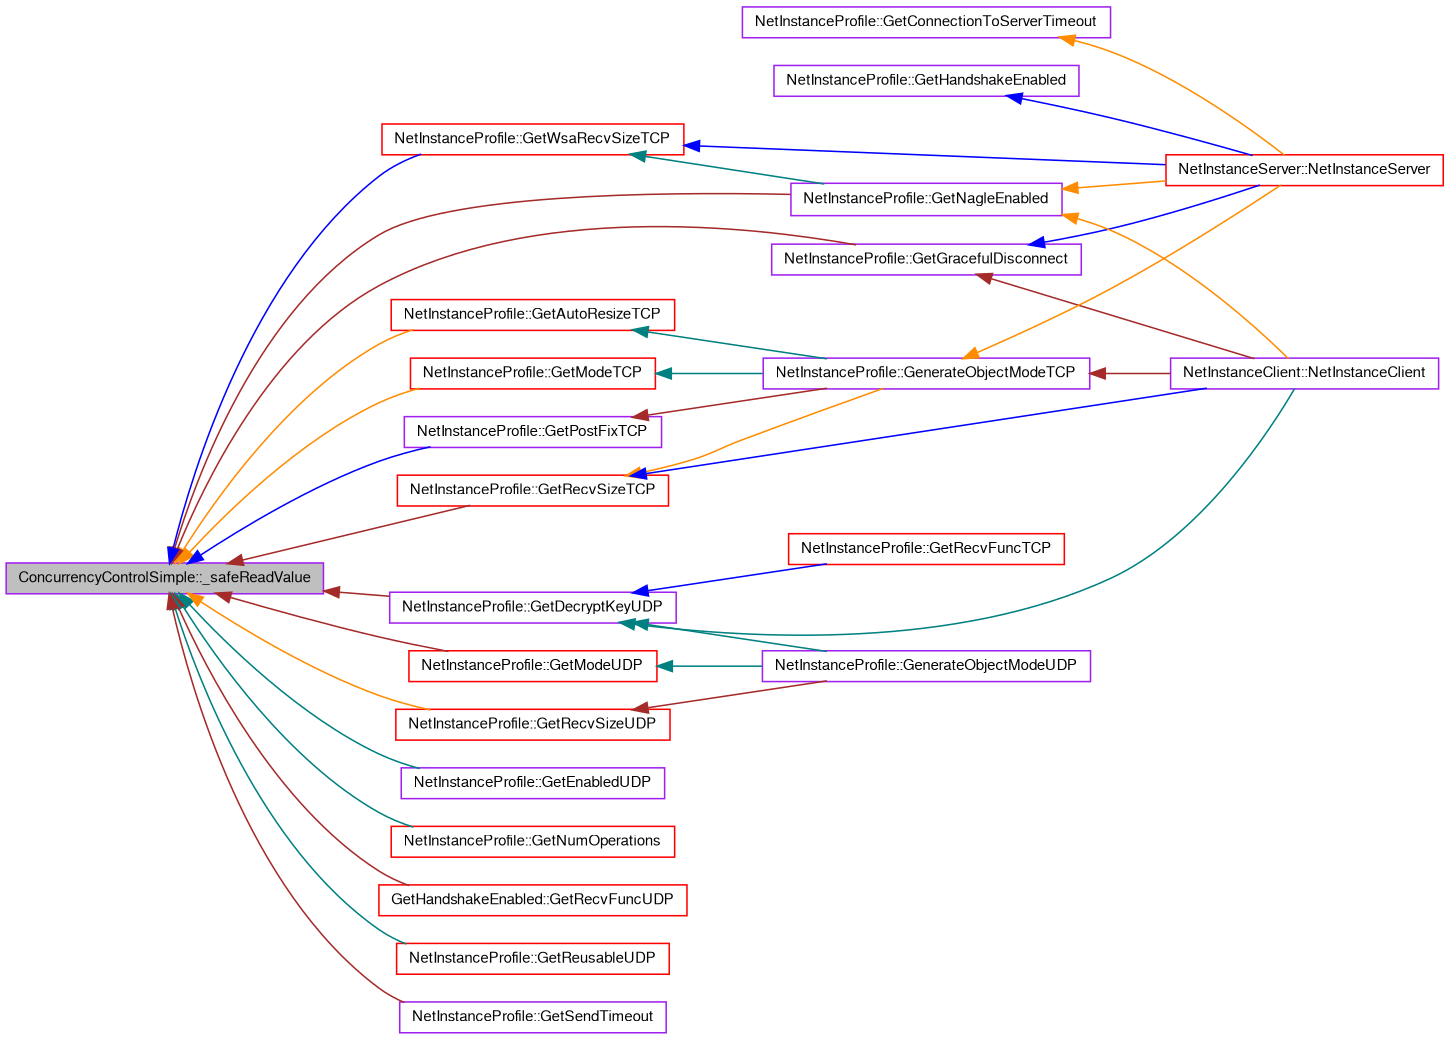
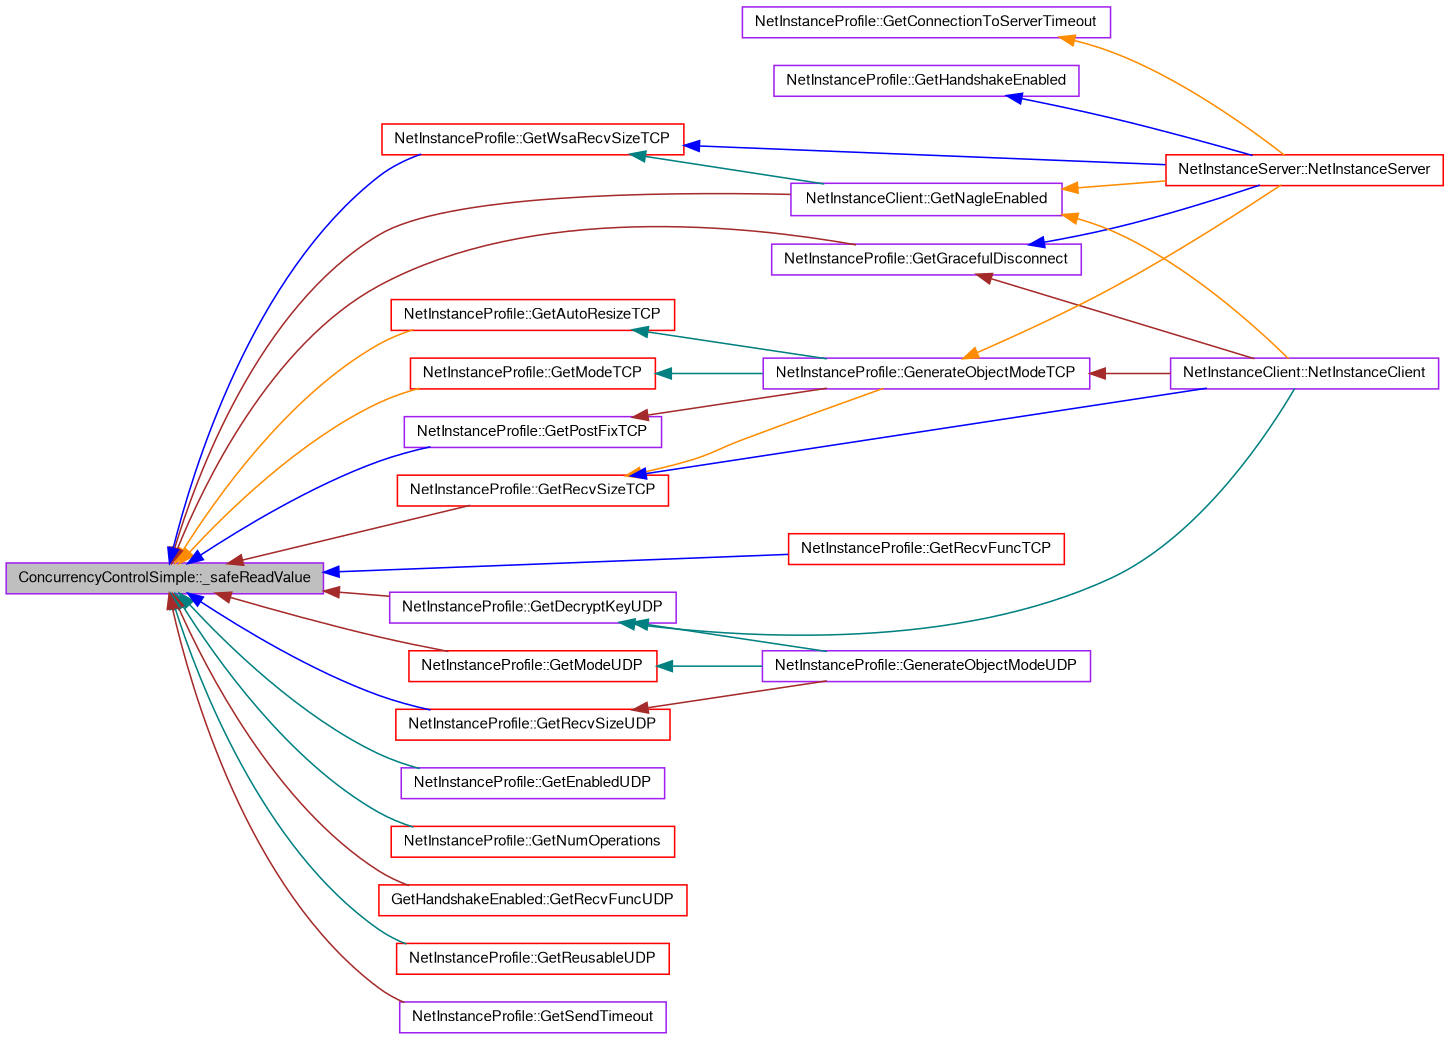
(926, 199) -> (926, 199)
(738, 577) -> (564, 563)
(311, 666) -> (311, 666)
